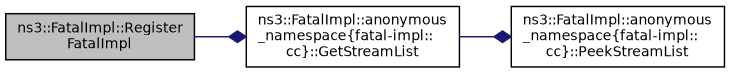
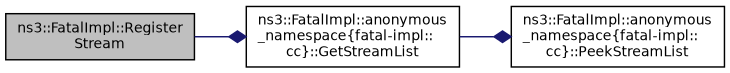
(100, 37) -> (100, 37)
